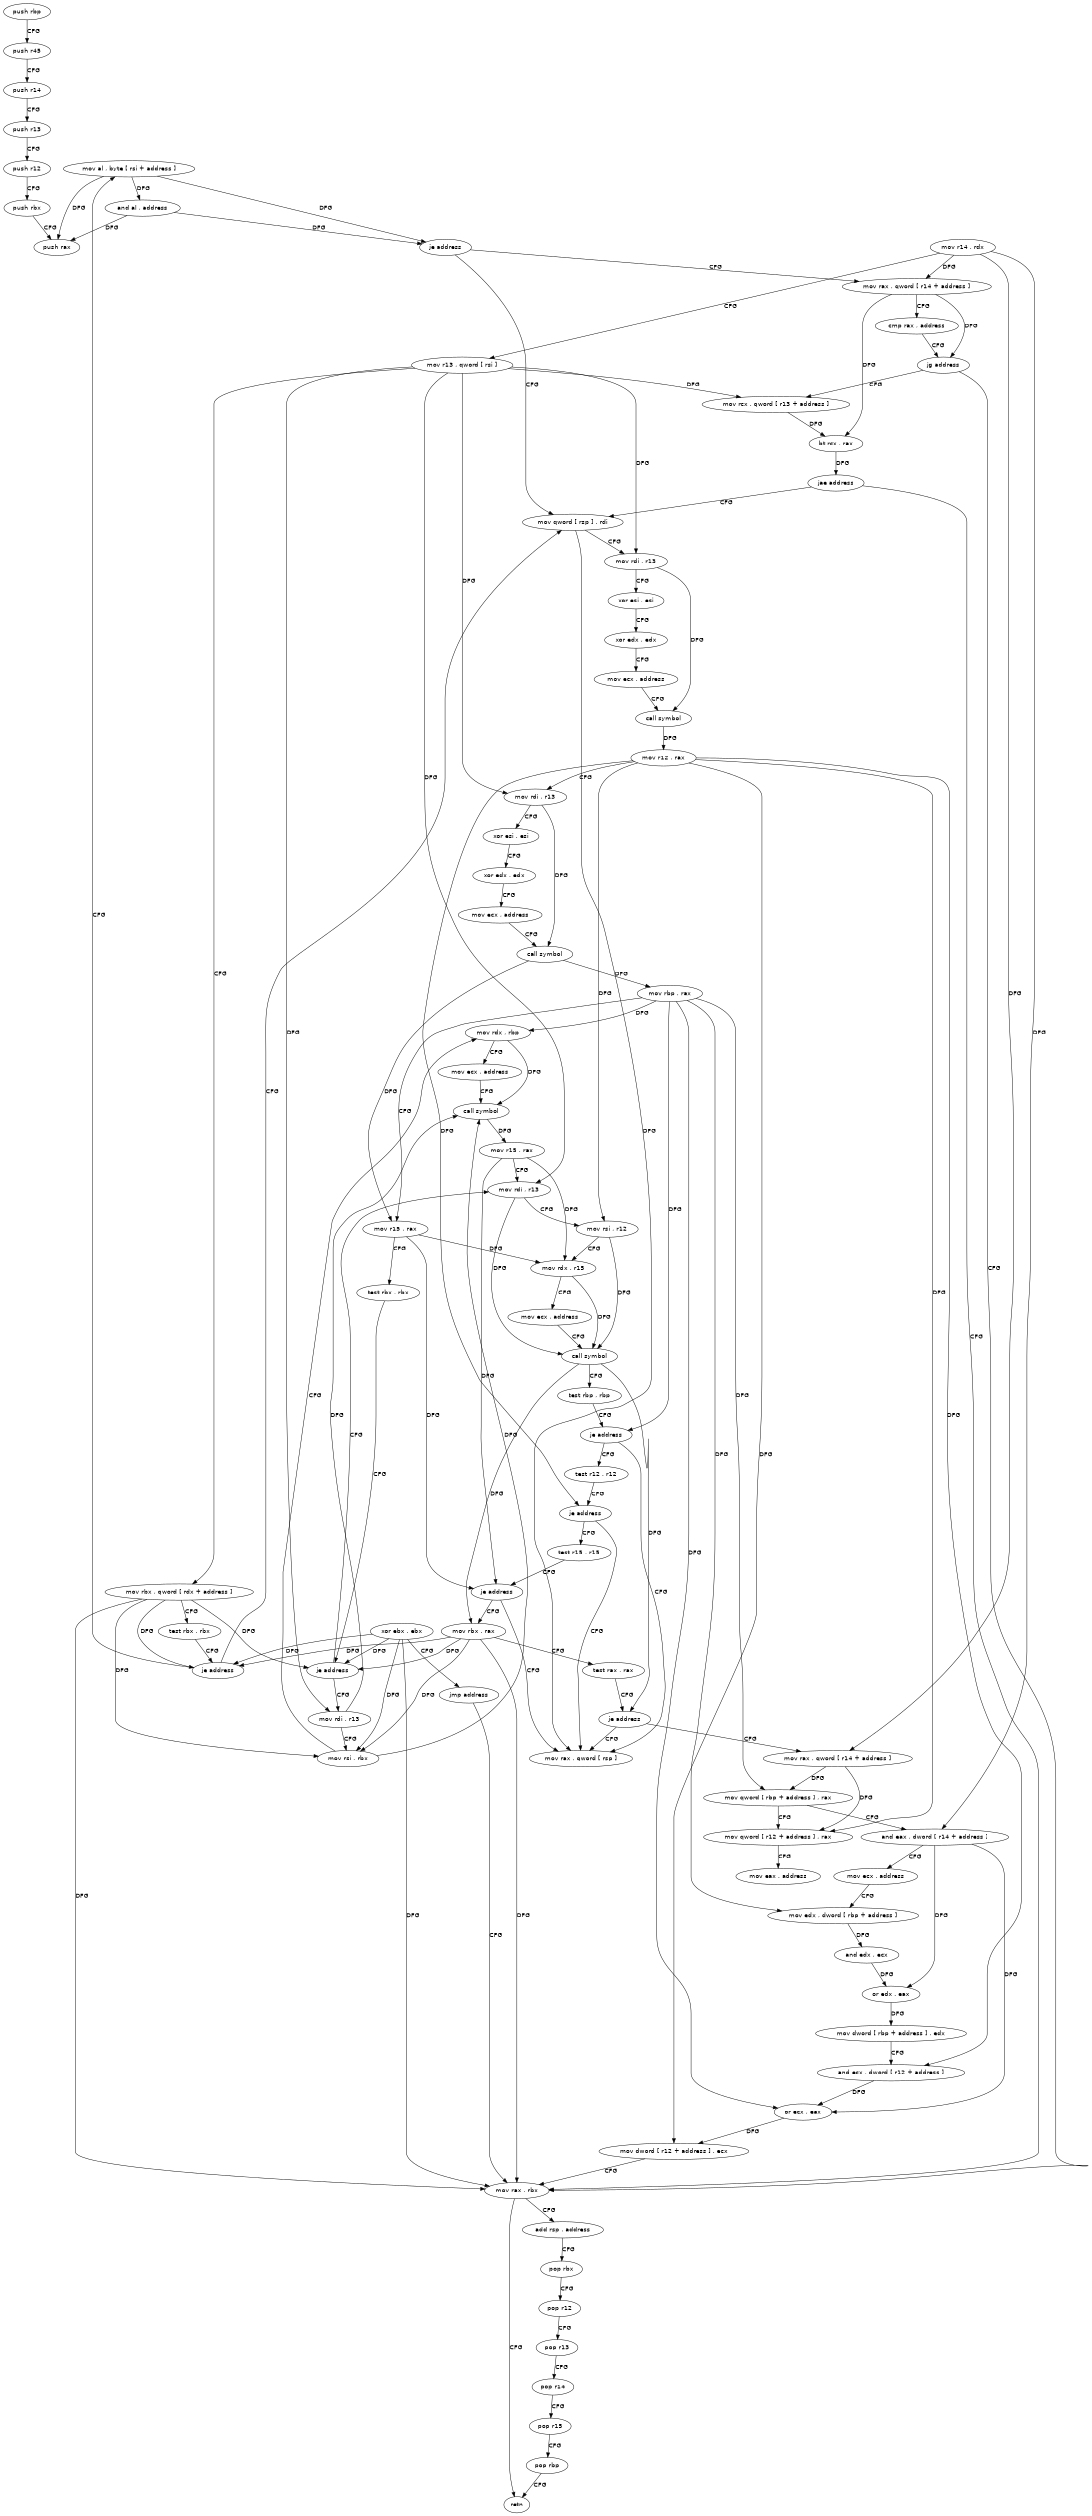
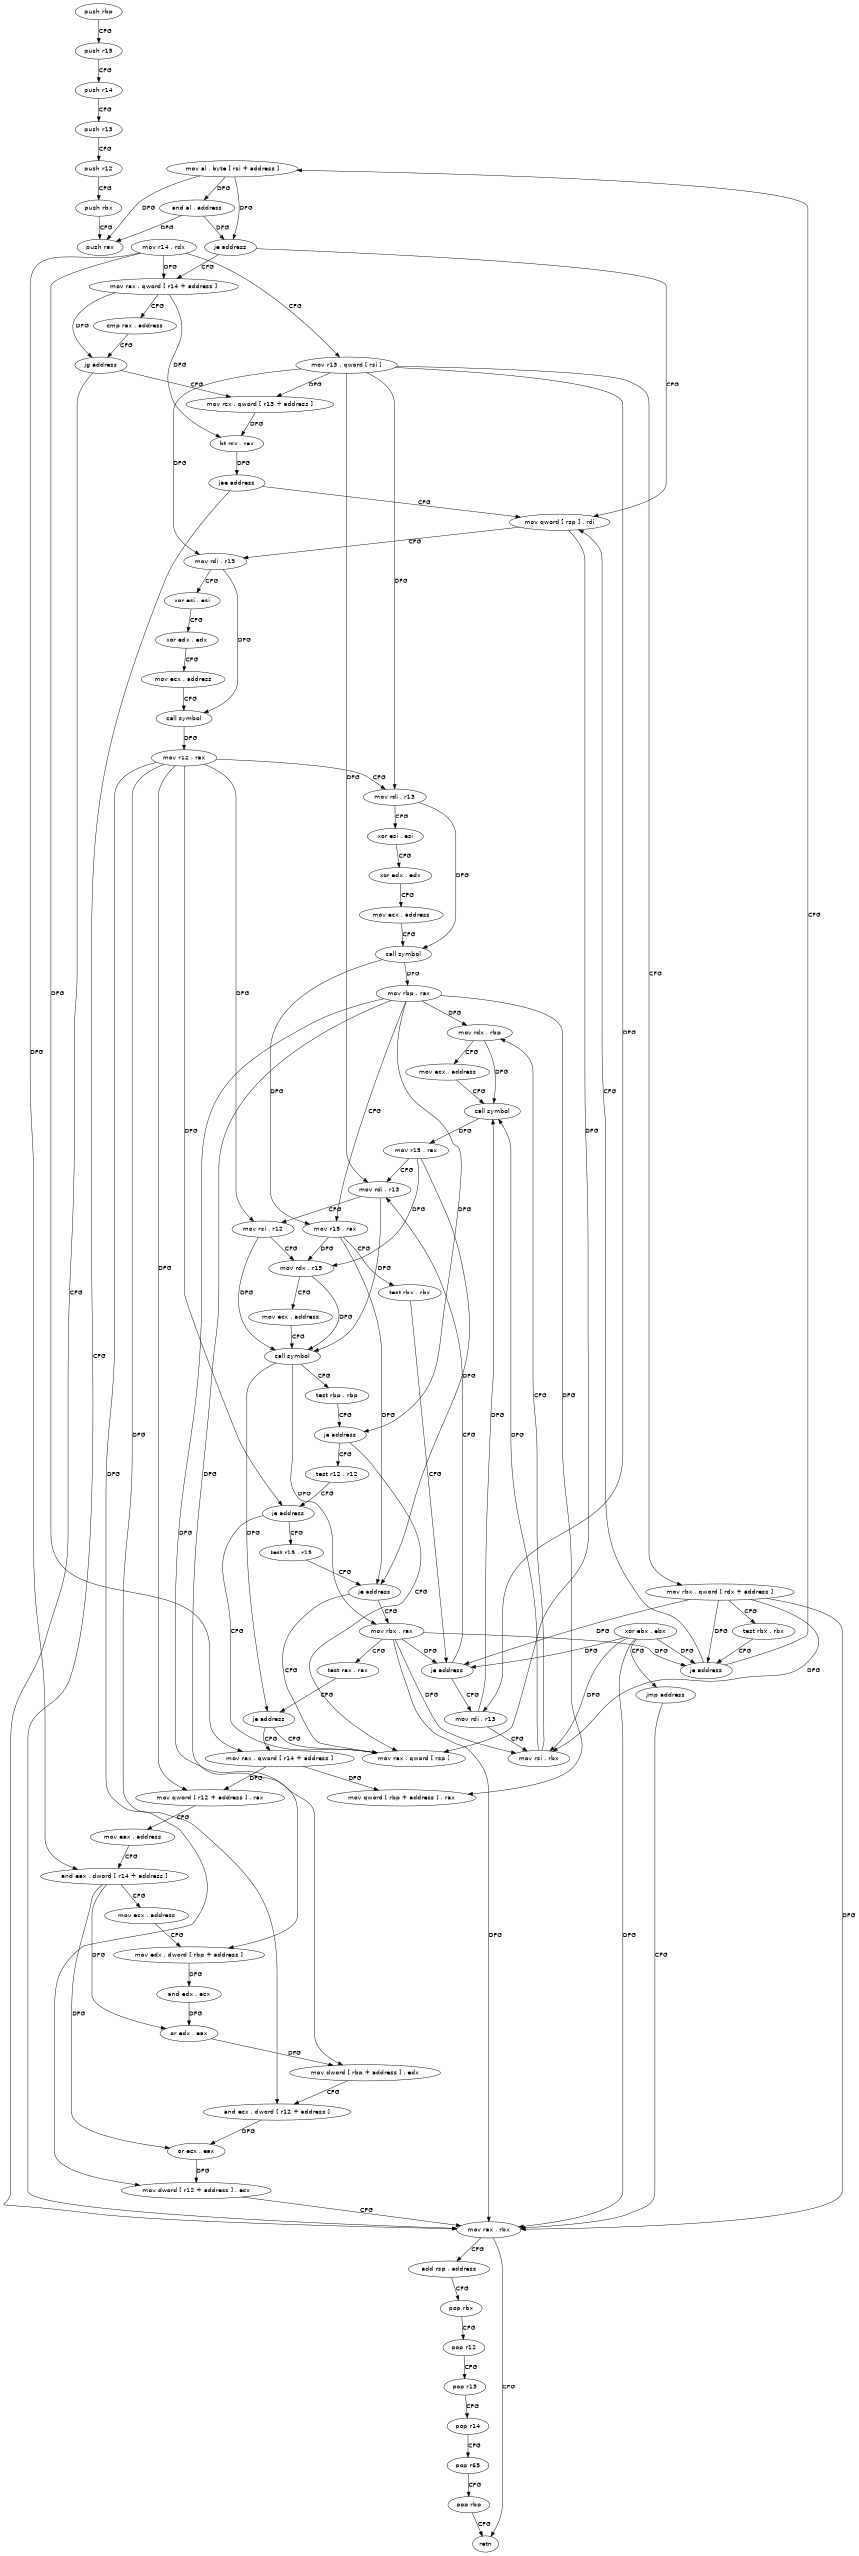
(27, 51) -> (99, 51)
(687, 1588) -> (179, 1533)
(778, 1815) -> none
(854, 1817) -> (125, 1855)
(550, 2426) -> (468, 2465)
